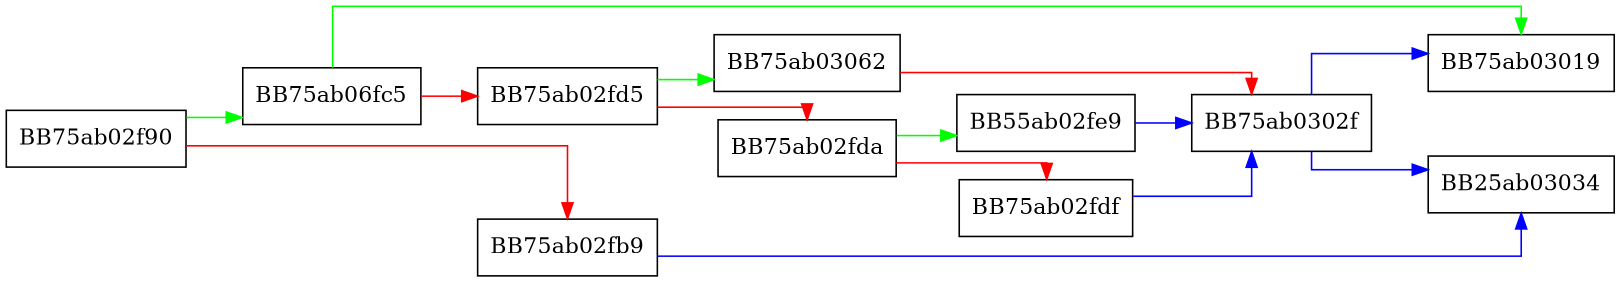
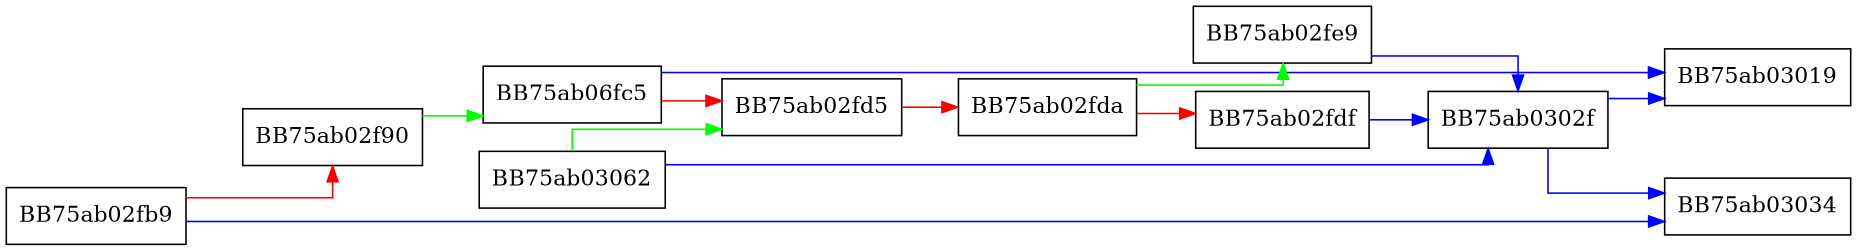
(902, 6) -> (1155, 73)
(1079, 73) -> (1078, 165)
(678, 80) -> (628, 129)
(1046, 123) -> (1282, 35)
(406, 146) -> (267, 198)
(1521, 184) -> (1758, 207)
